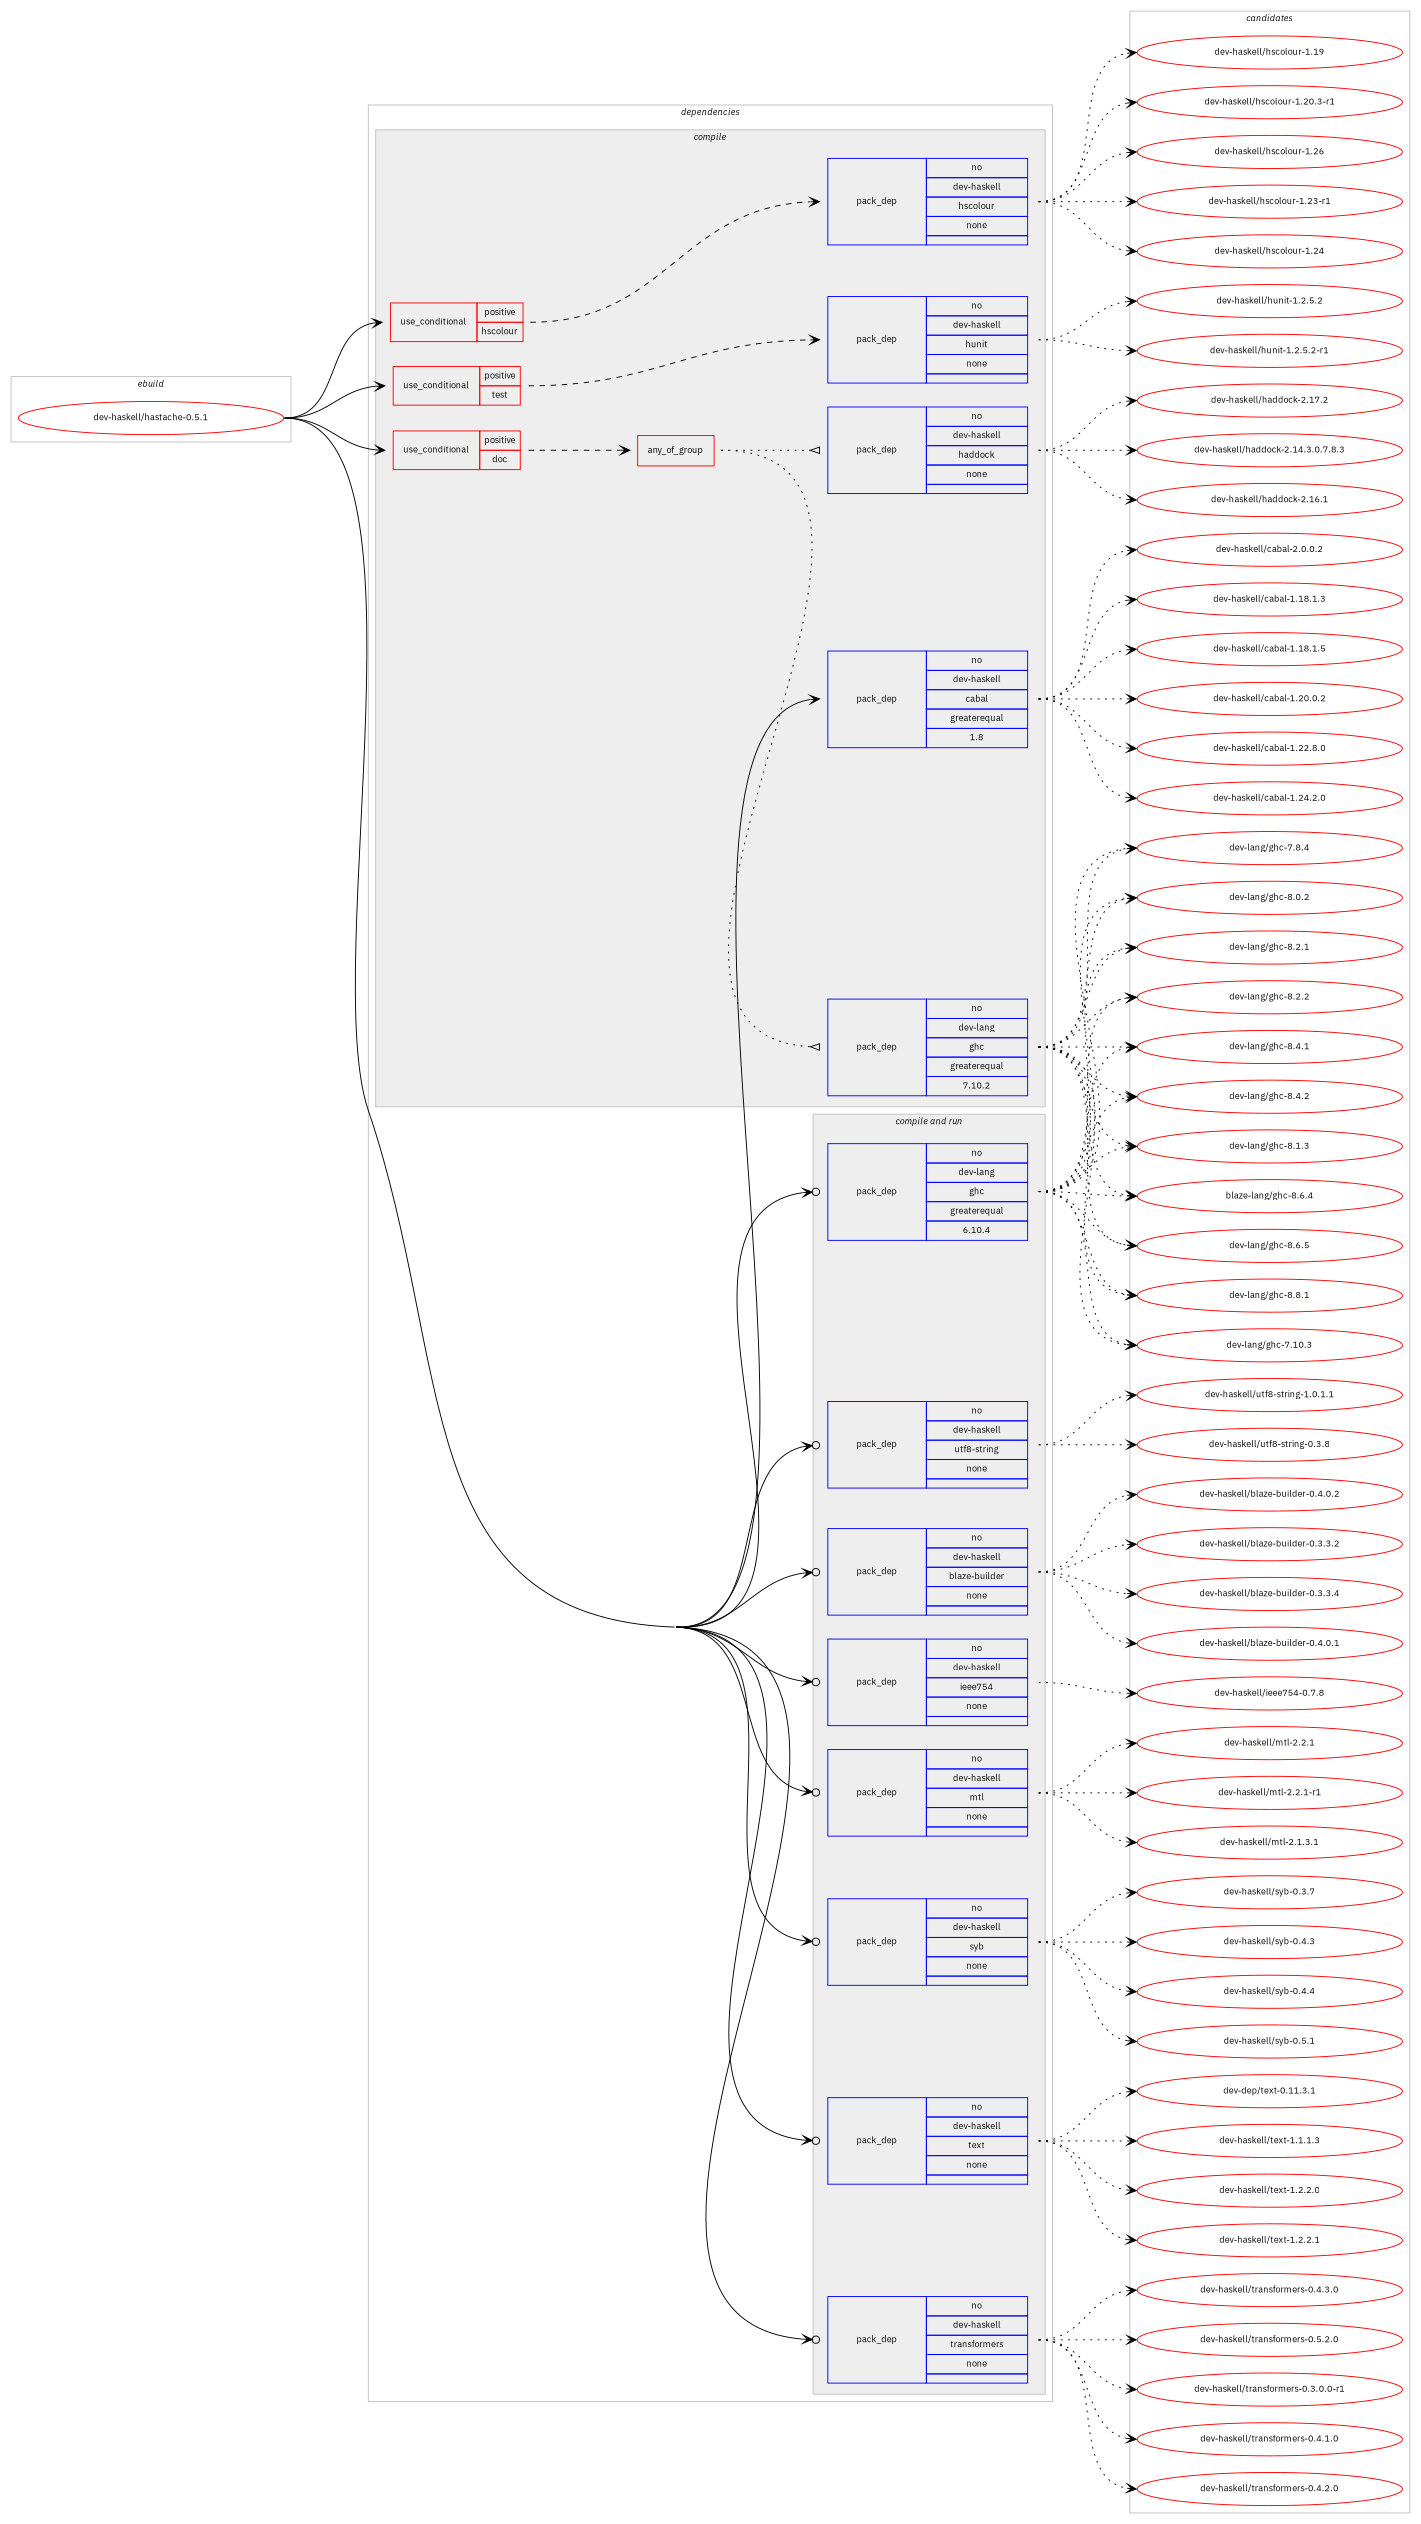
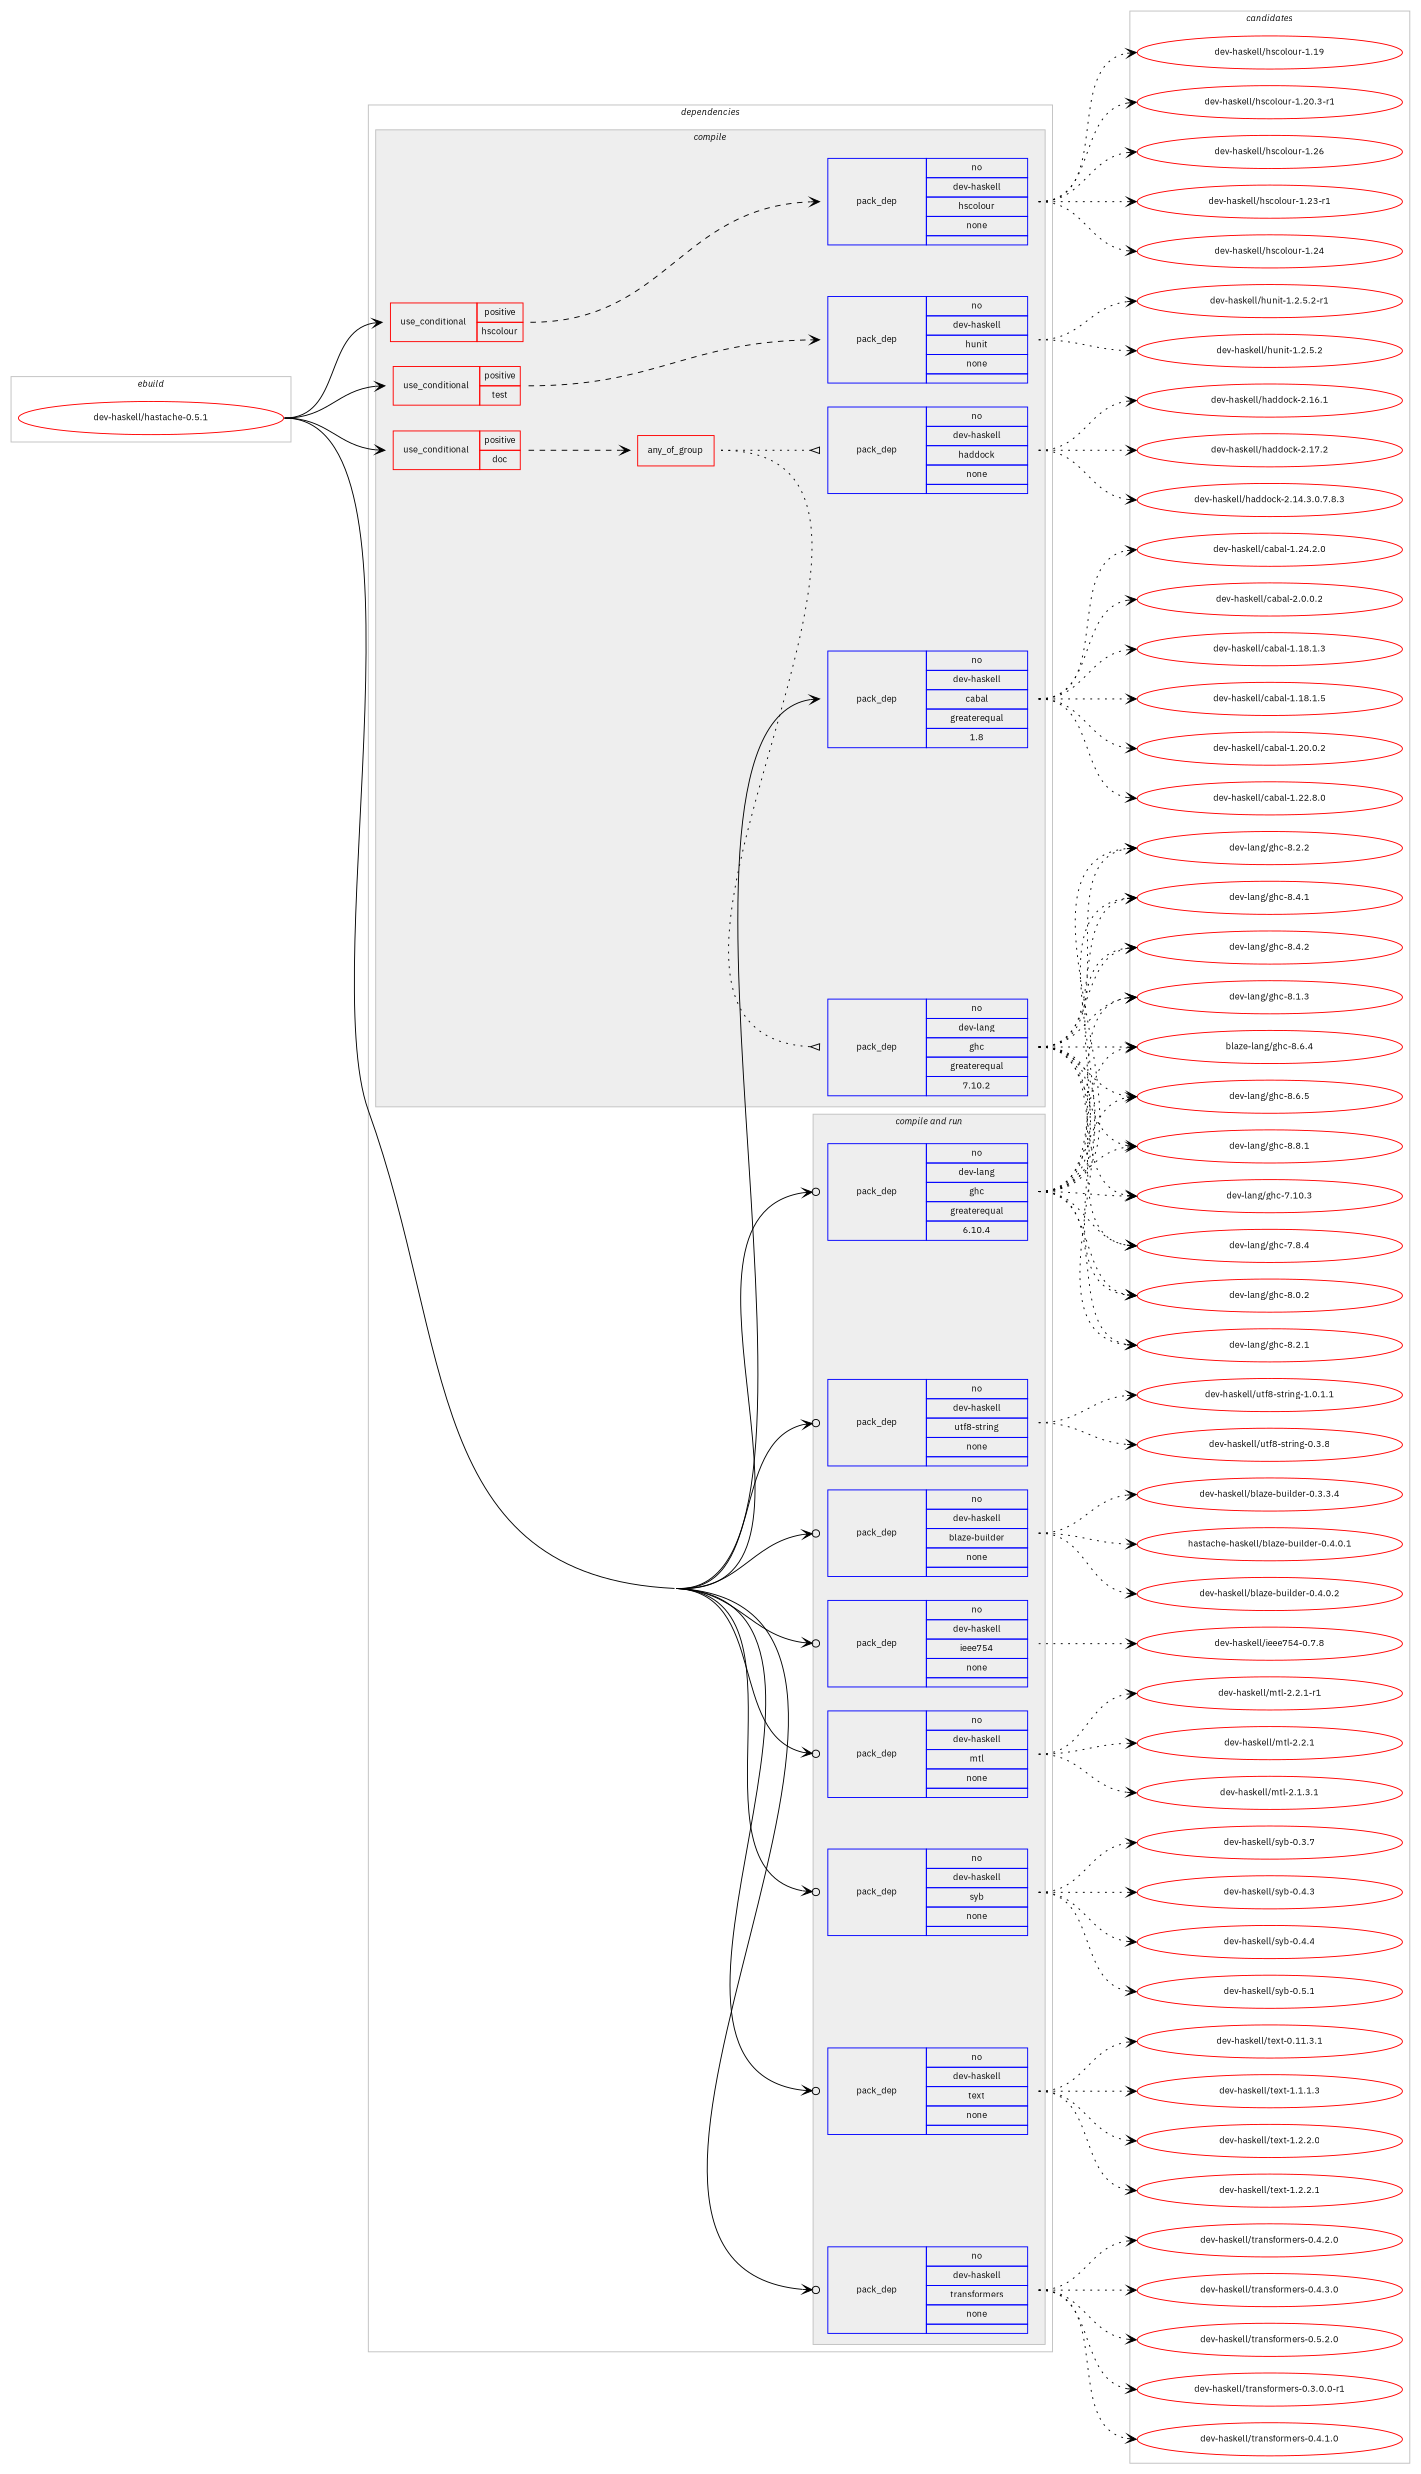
(1270, 1544) -> none
(1270, 1644) -> (1270, 1544)
(1270, 2091) -> (1270, 2041)
